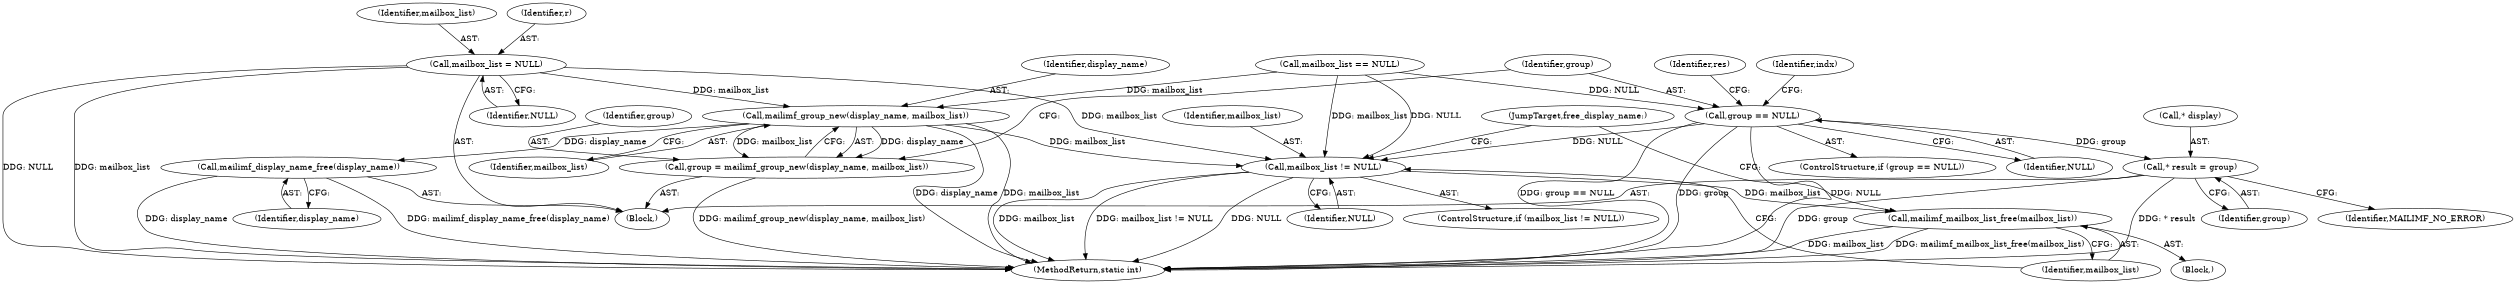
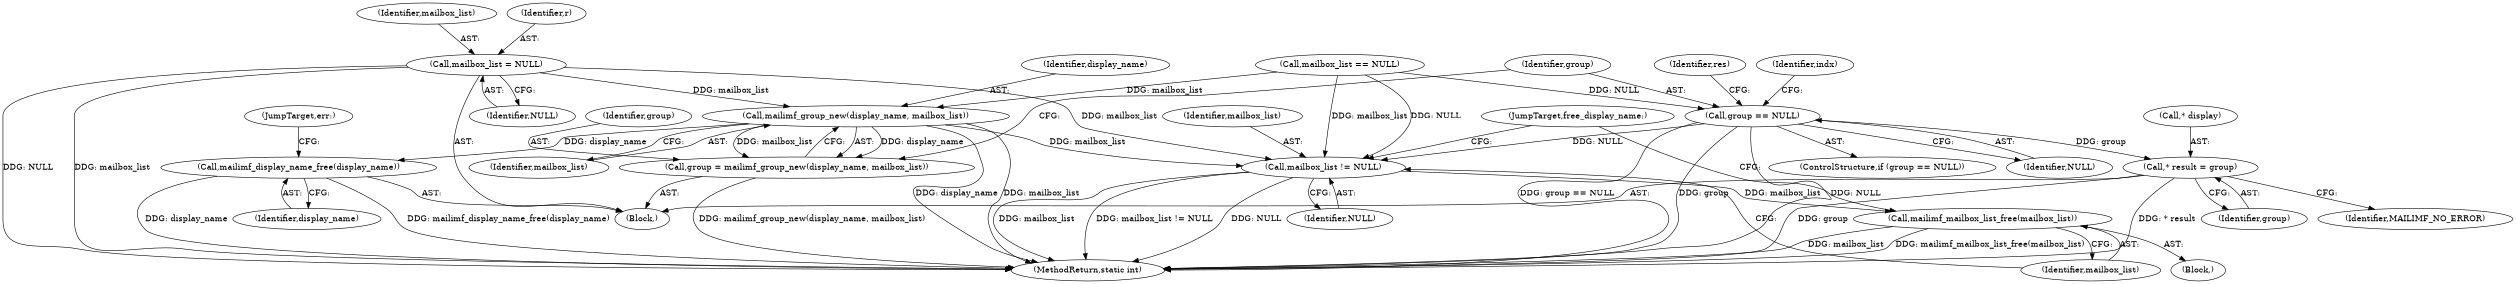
none -> (299, 116)
(1531, 219) -> none
